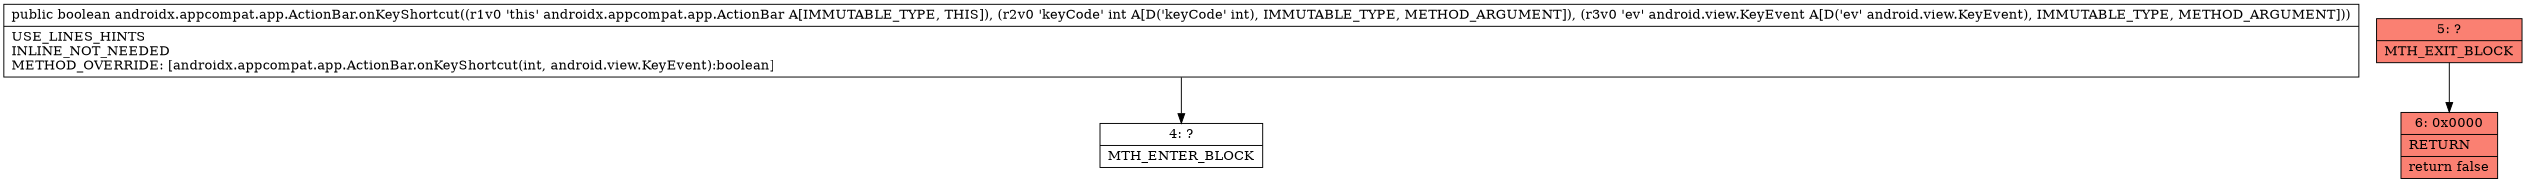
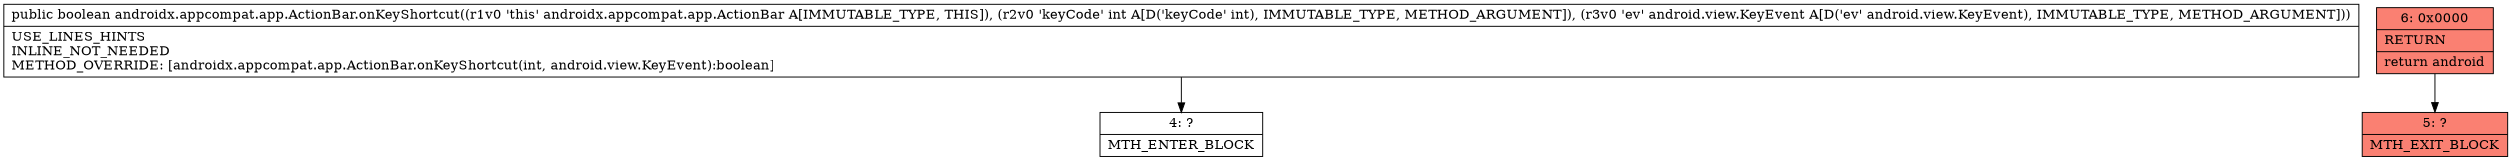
(2449, 83) -> (2435, 88)
(2449, 167) -> (2435, 62)
